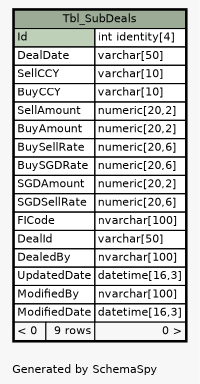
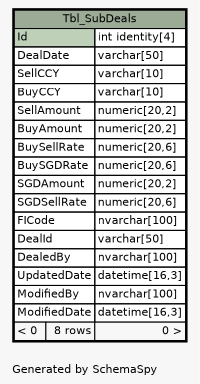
(73, 331) -> (73, 331)
